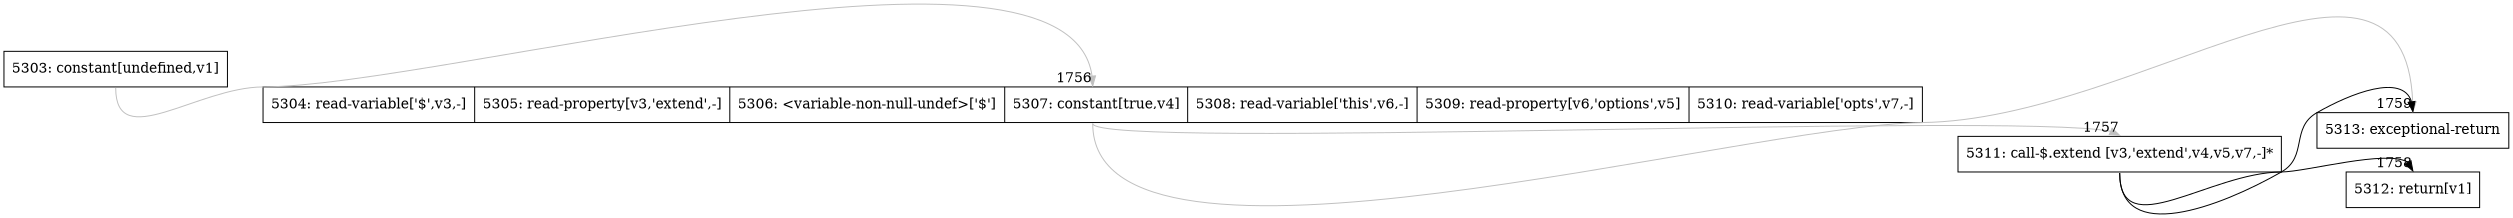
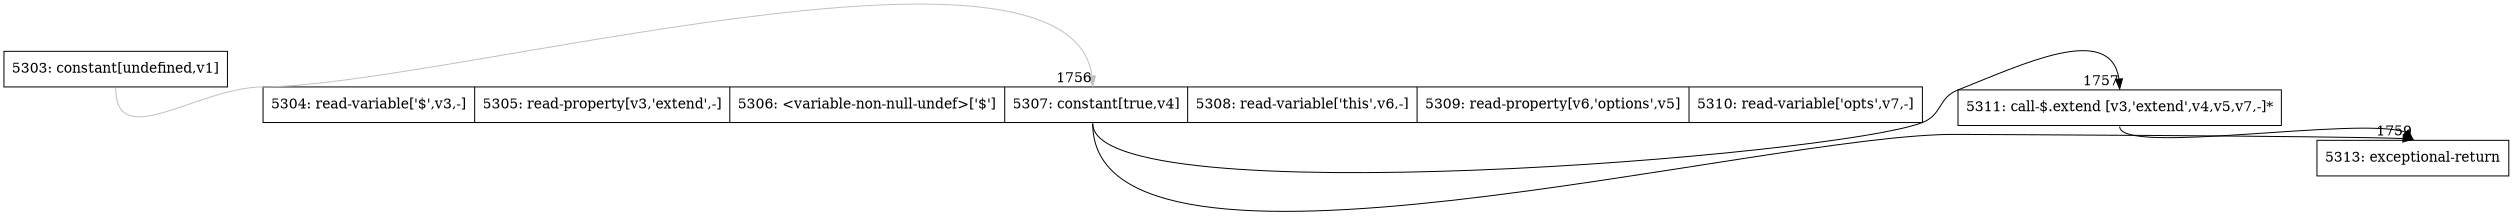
(1601, 130) -> (1619, 162)
(1767, 141) -> (1728, 161)
(2413, 190) -> none
